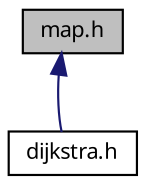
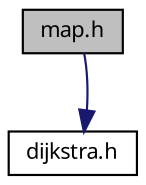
(58, 104) -> (87, 82)
